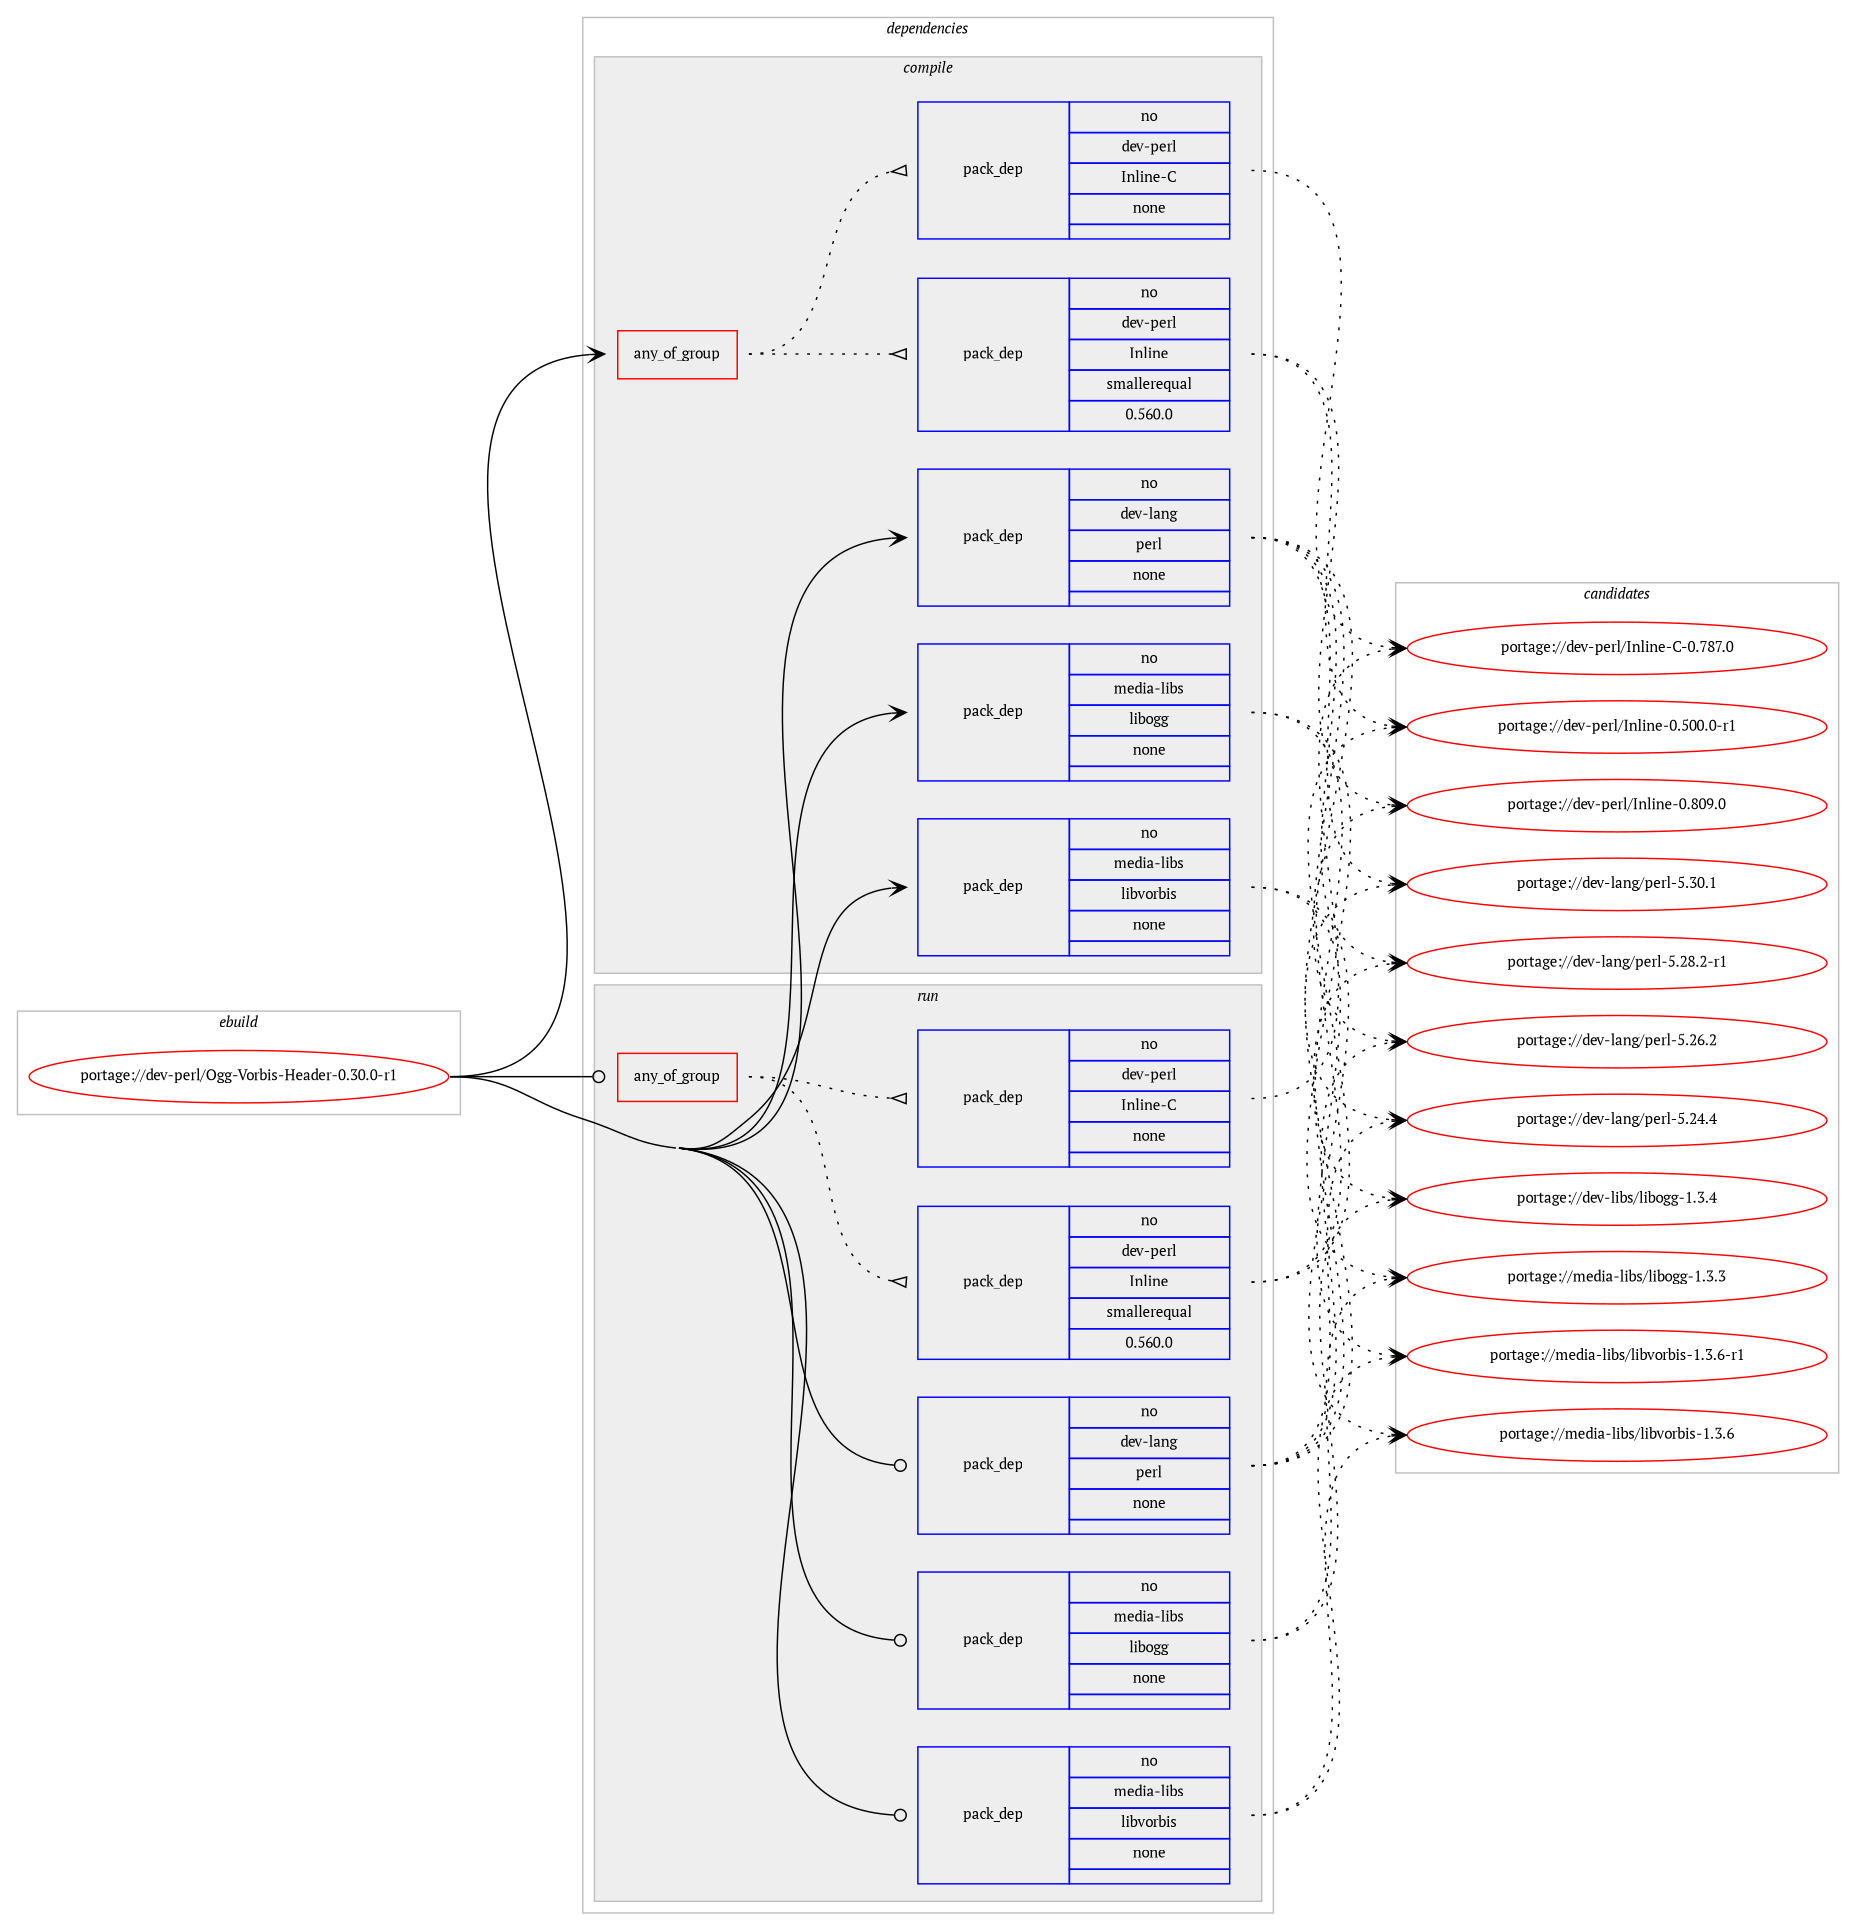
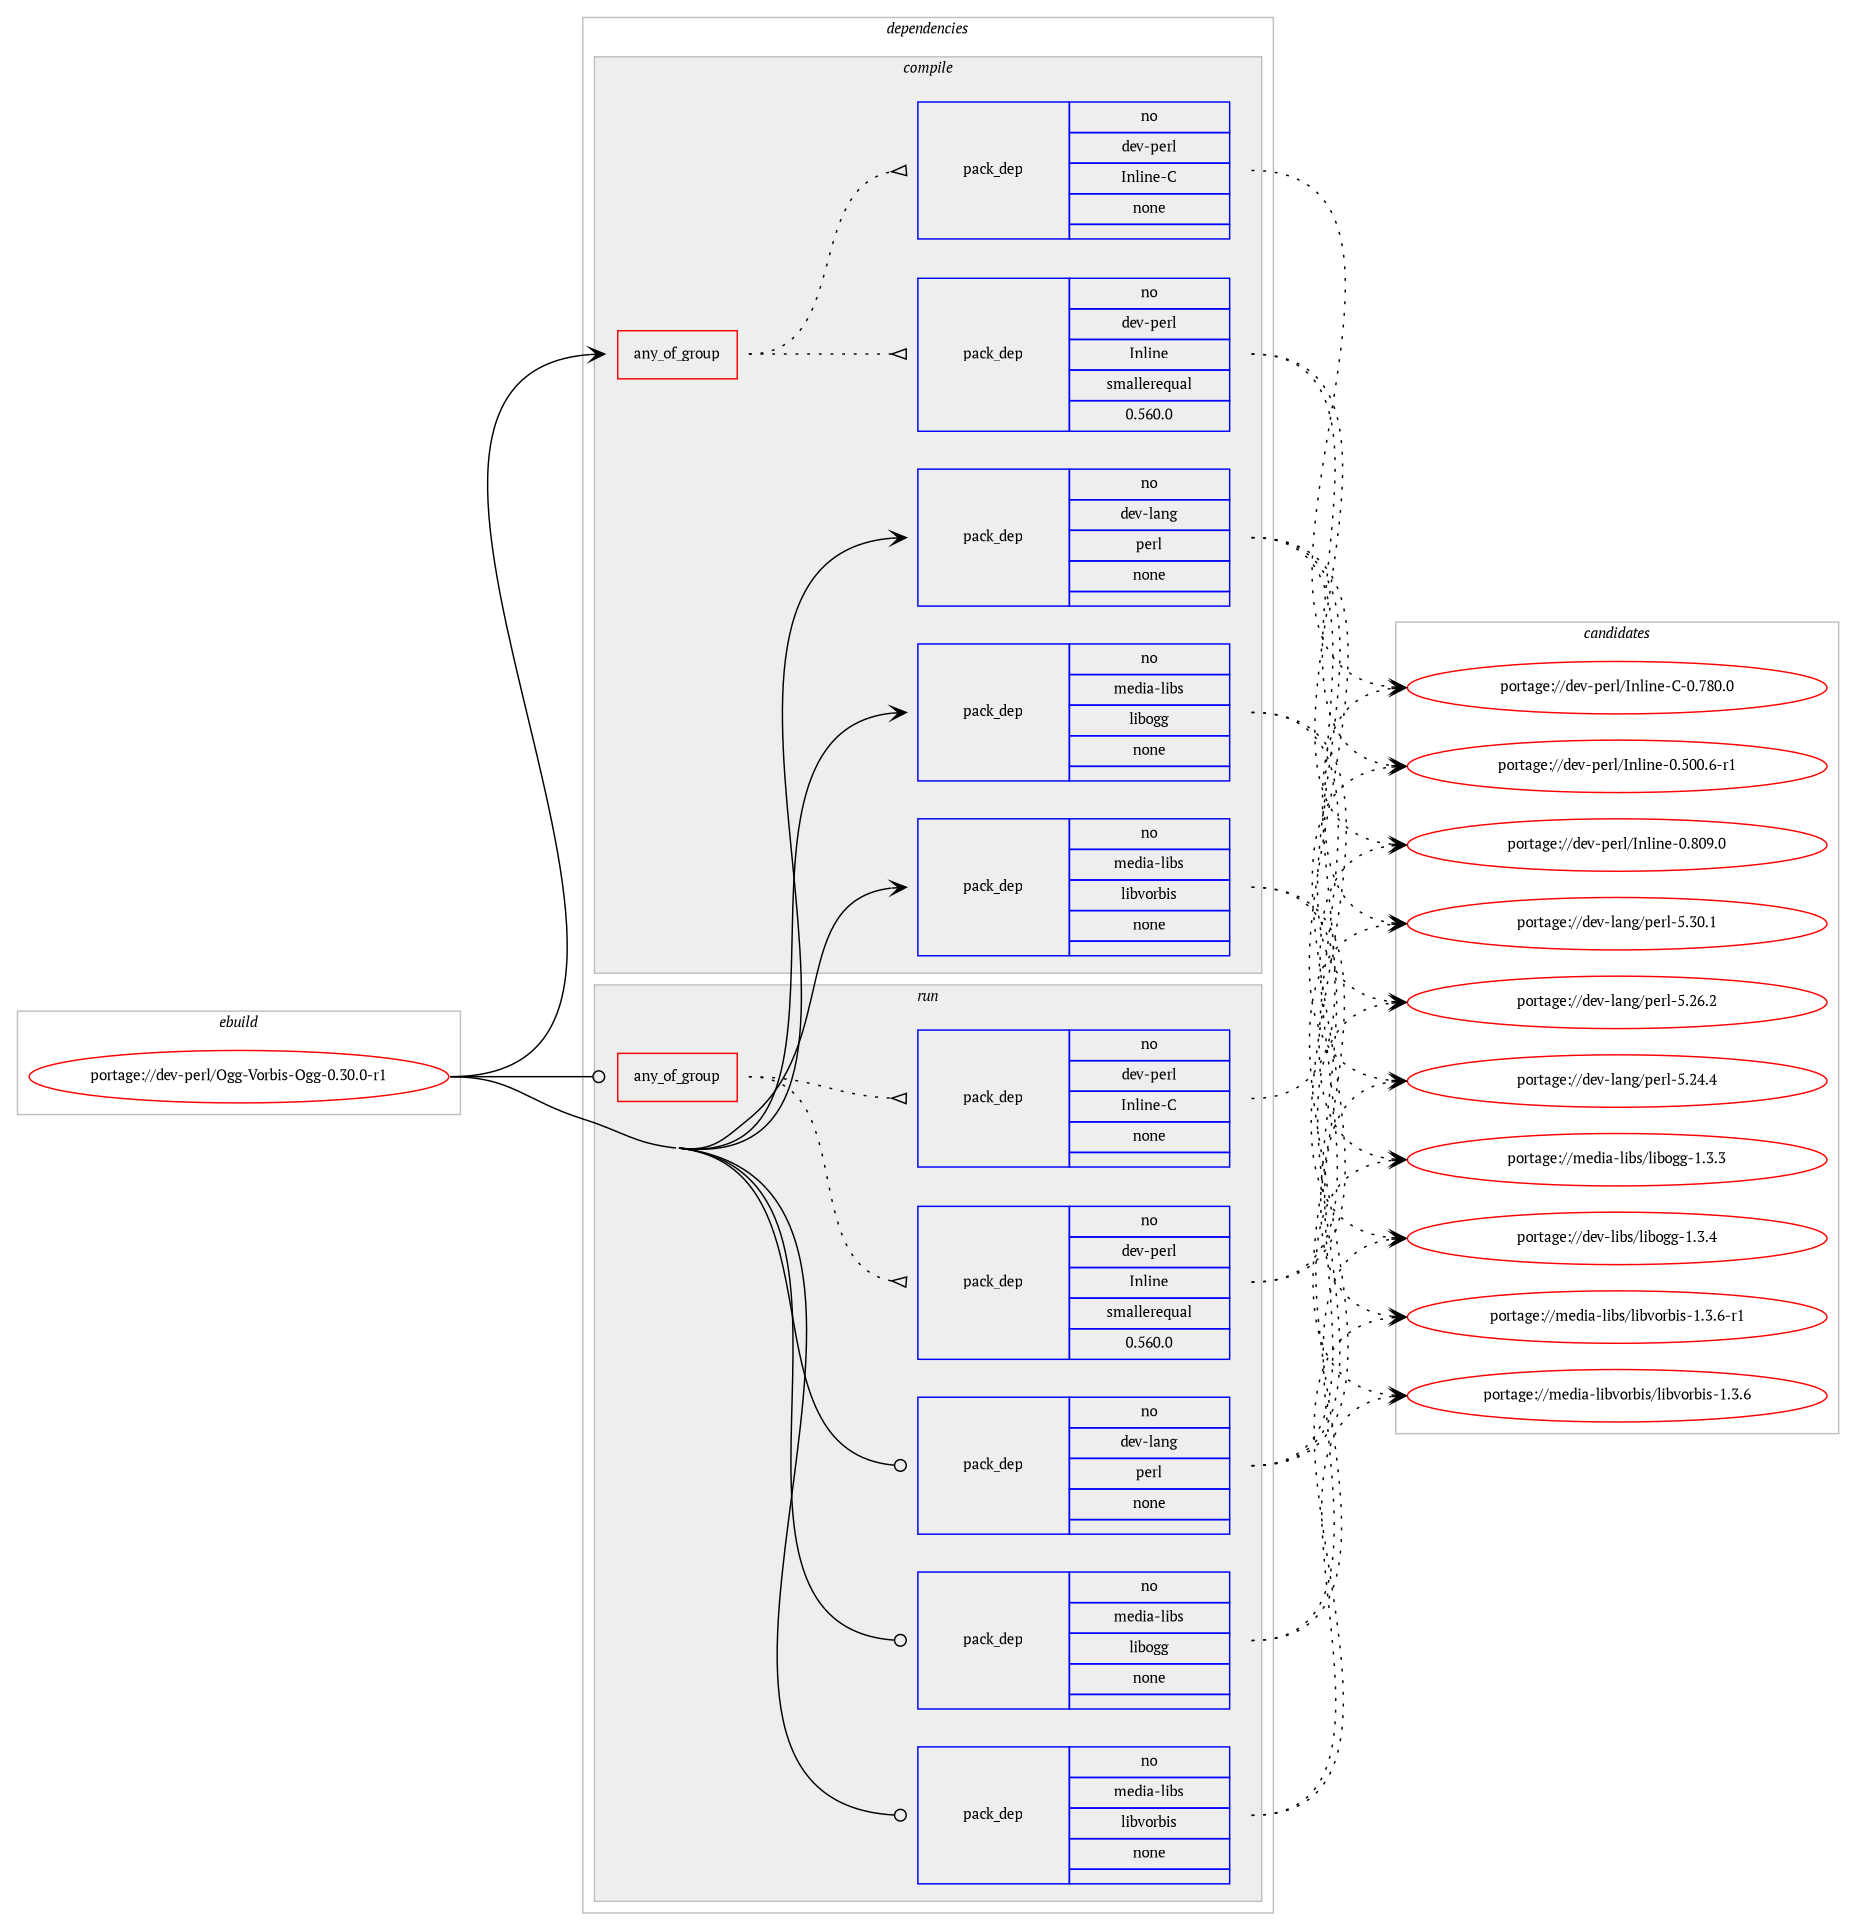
(1617, 648) -> (1617, 688)
(1617, 727) -> (1617, 766)
(1617, 963) -> none
(239, 1077) -> (239, 1077)
(1617, 1435) -> (1617, 1396)
